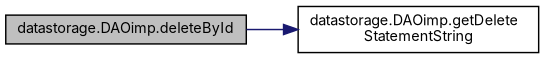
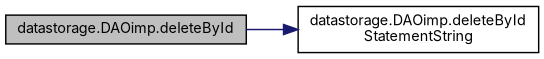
(418, 30) -> (418, 30)
